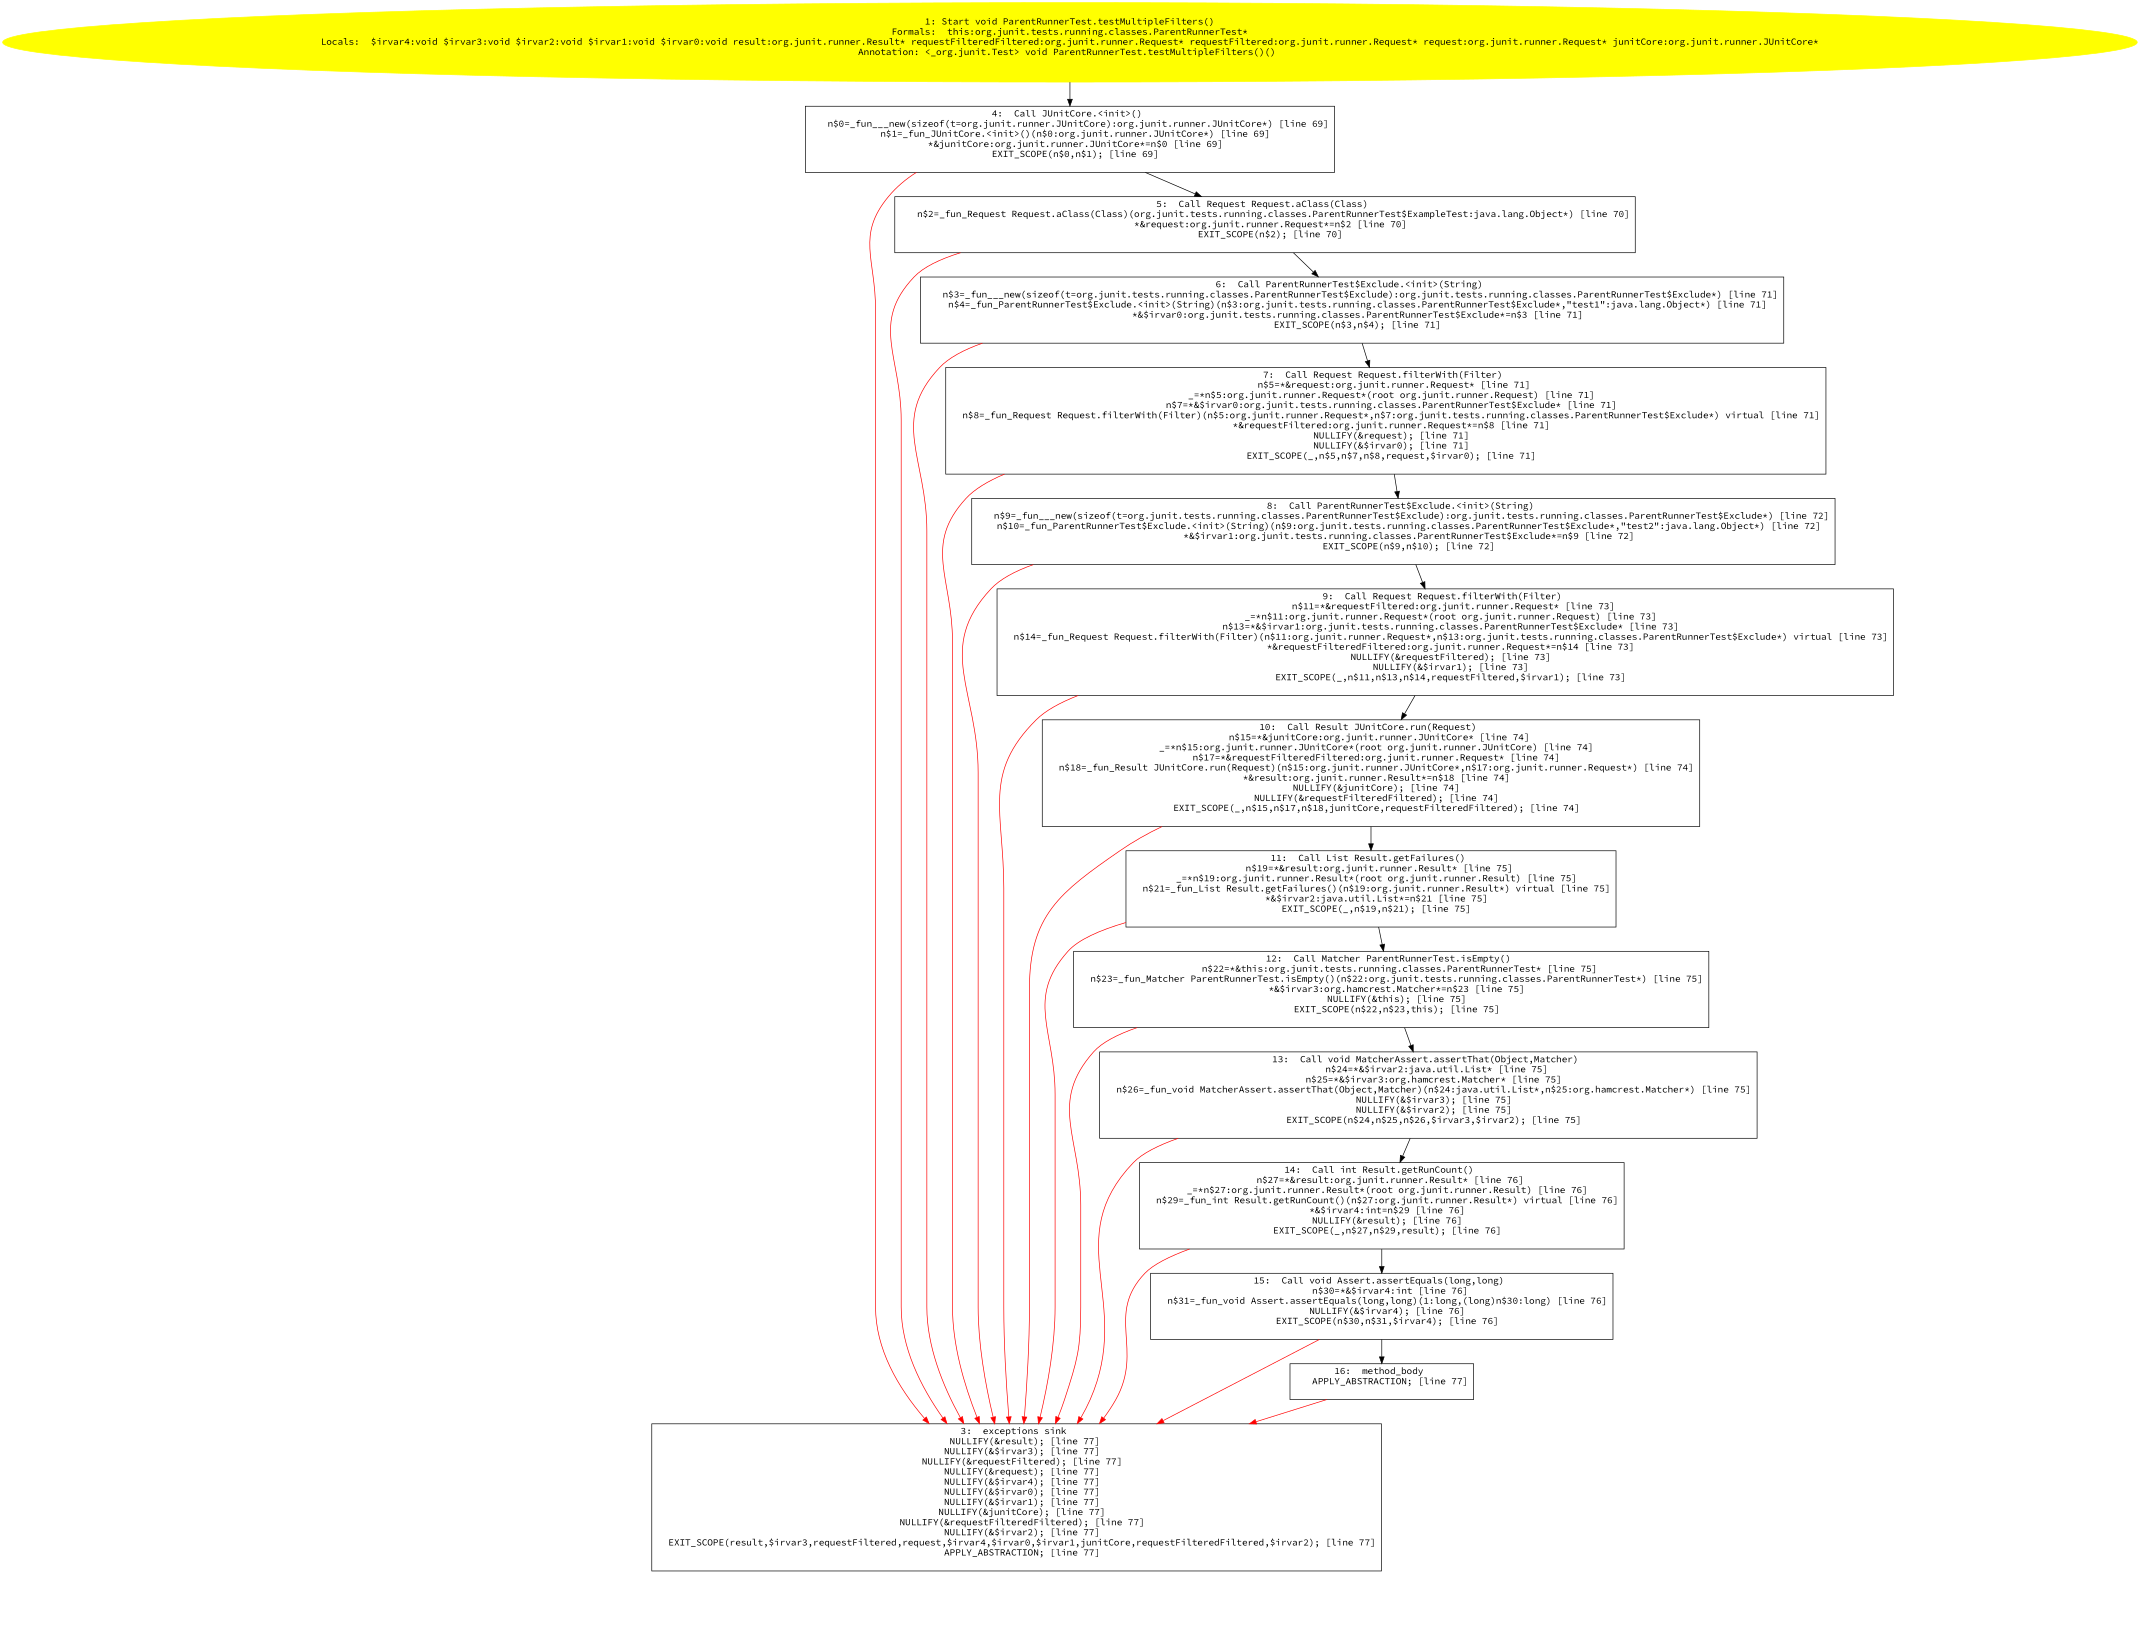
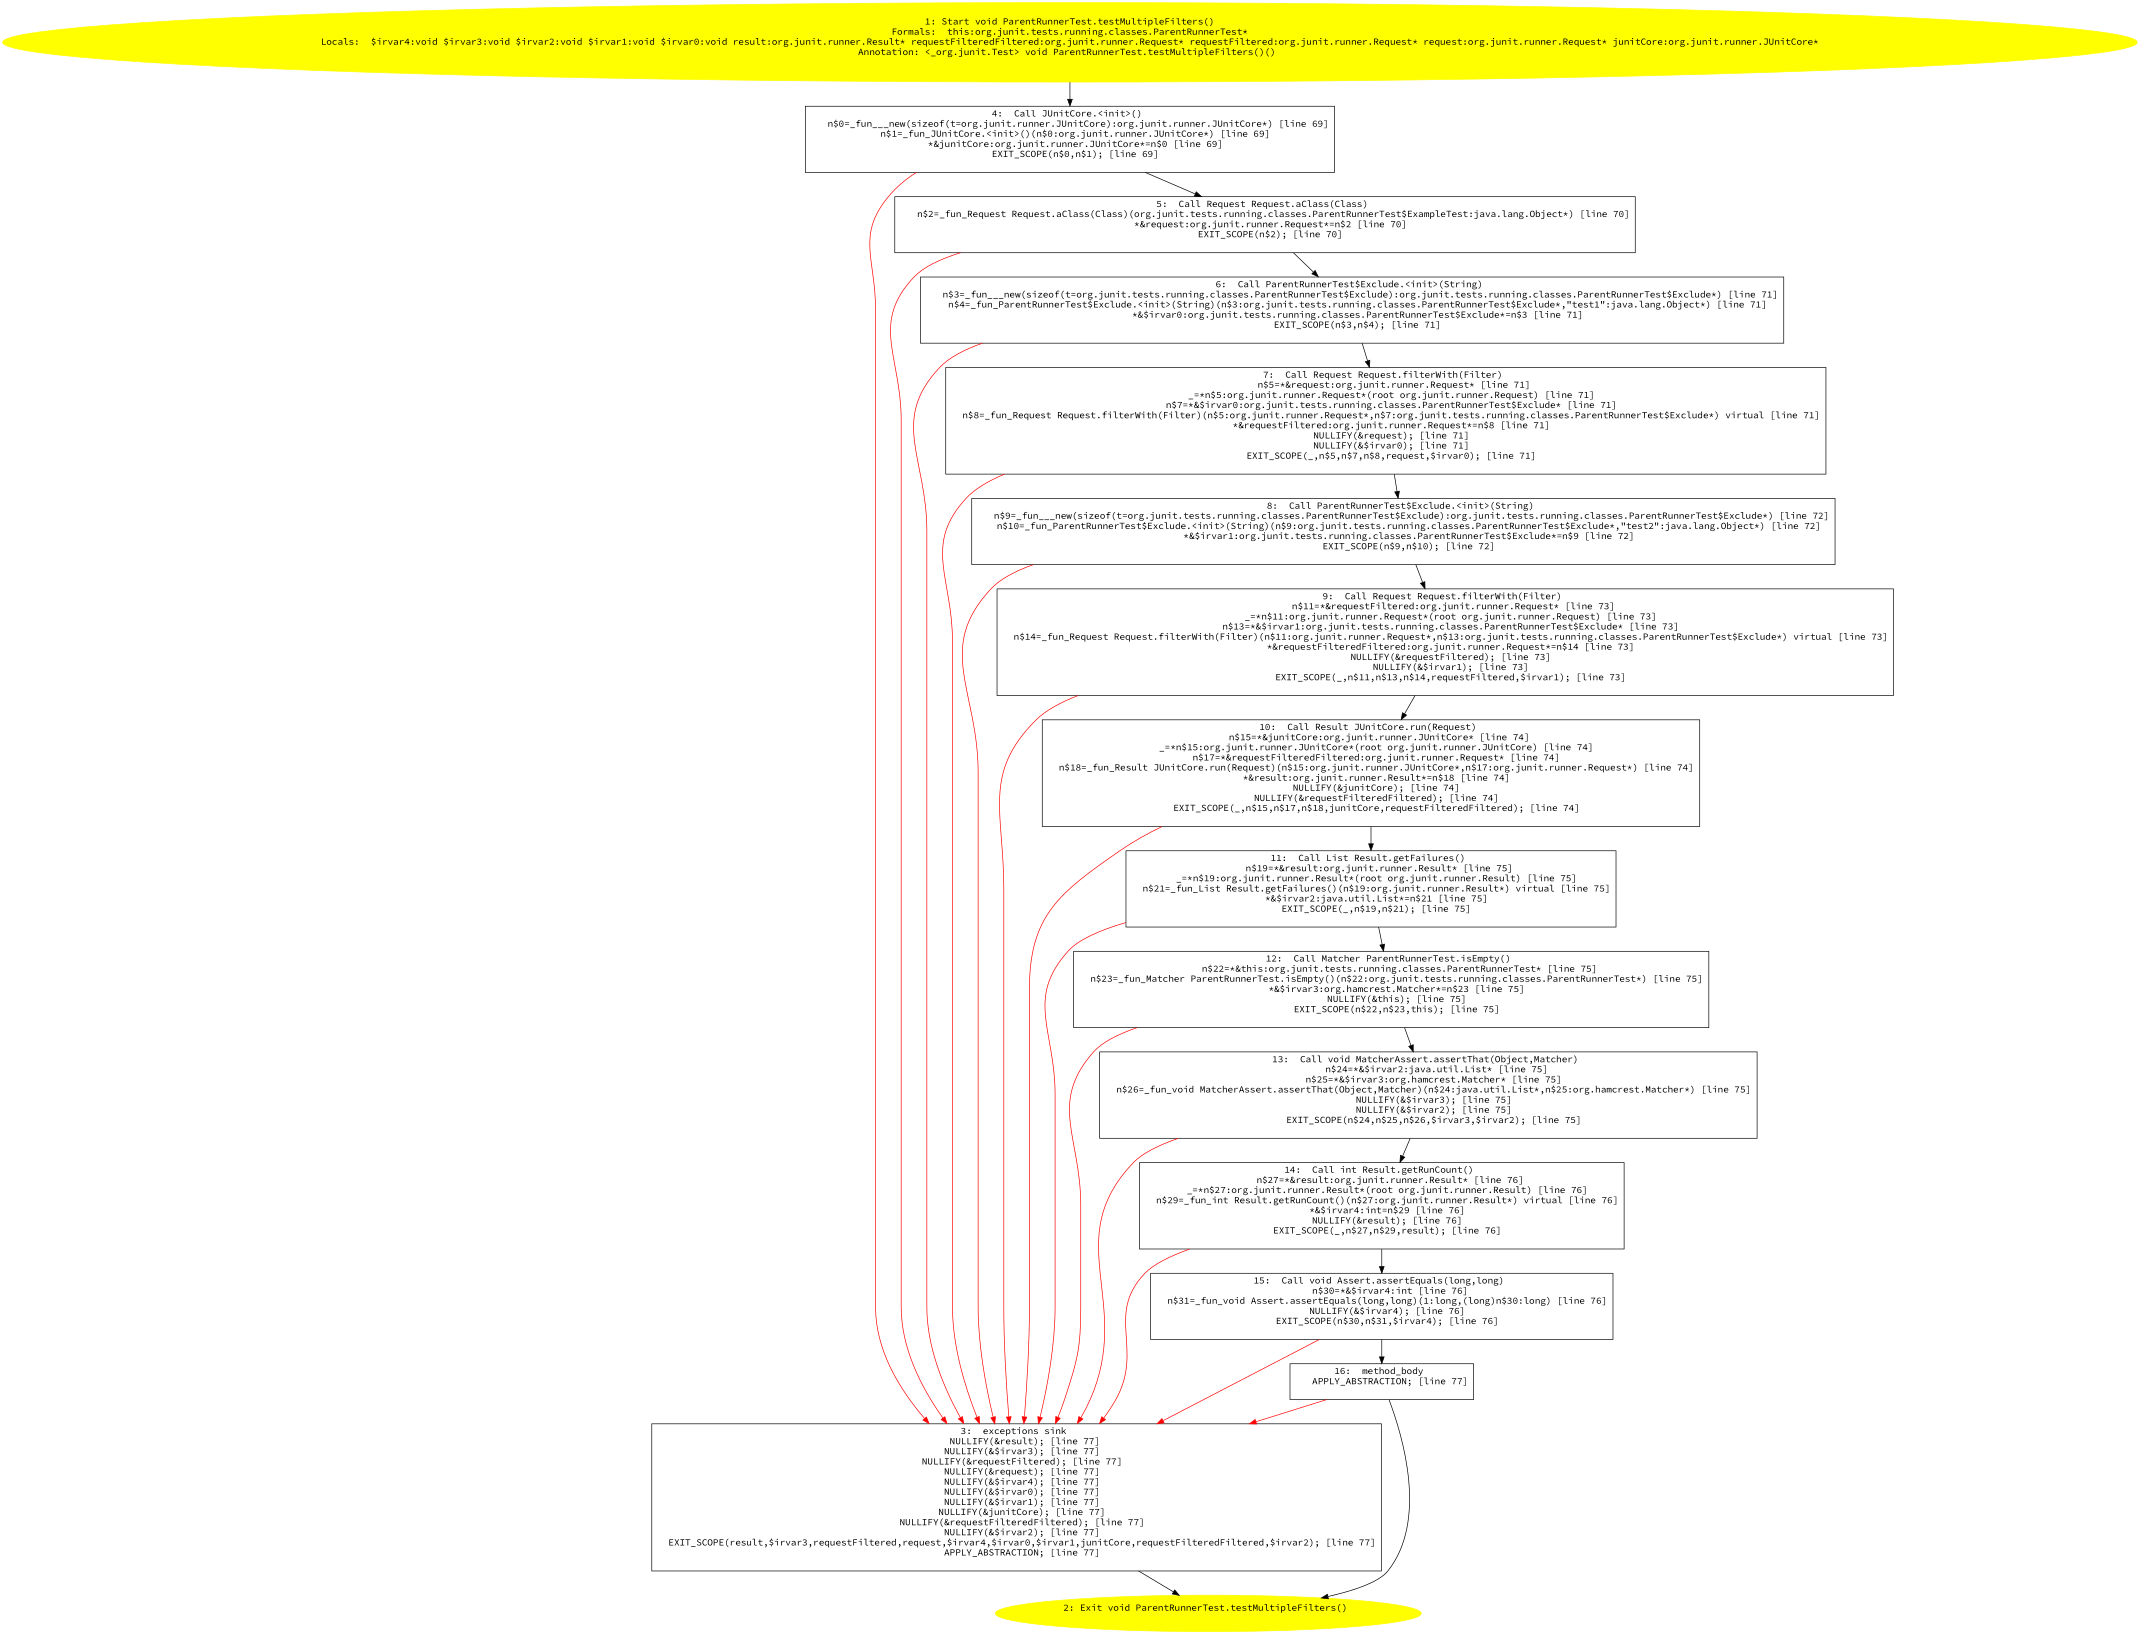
none -> (1208, 1613)
